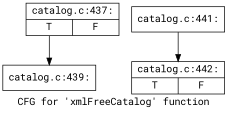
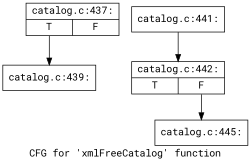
none -> (201, 133)
